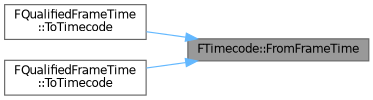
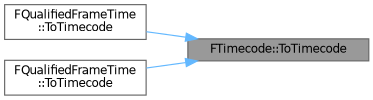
(278, 50) -> (278, 50)
